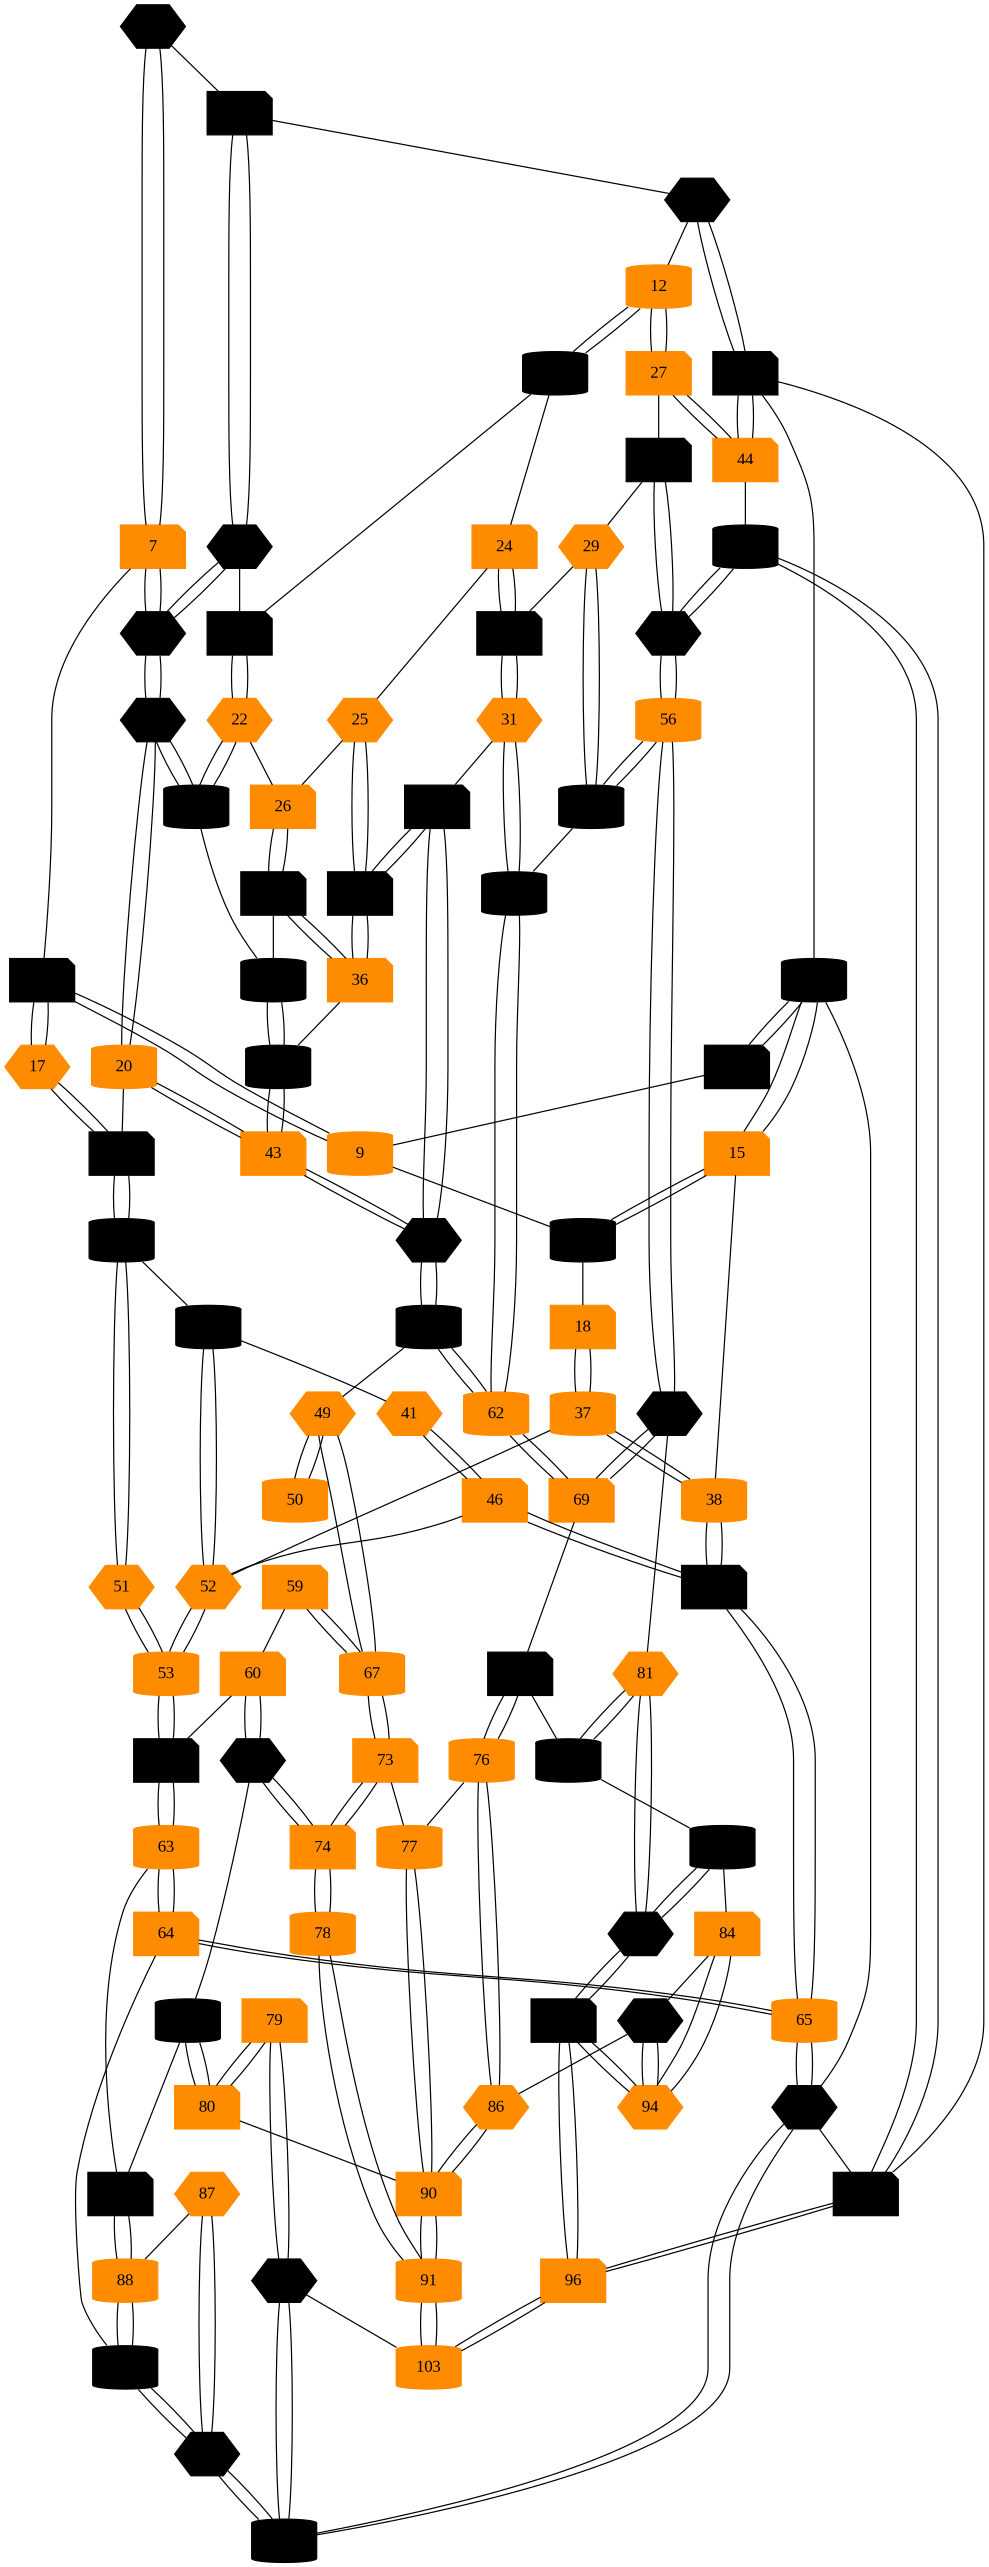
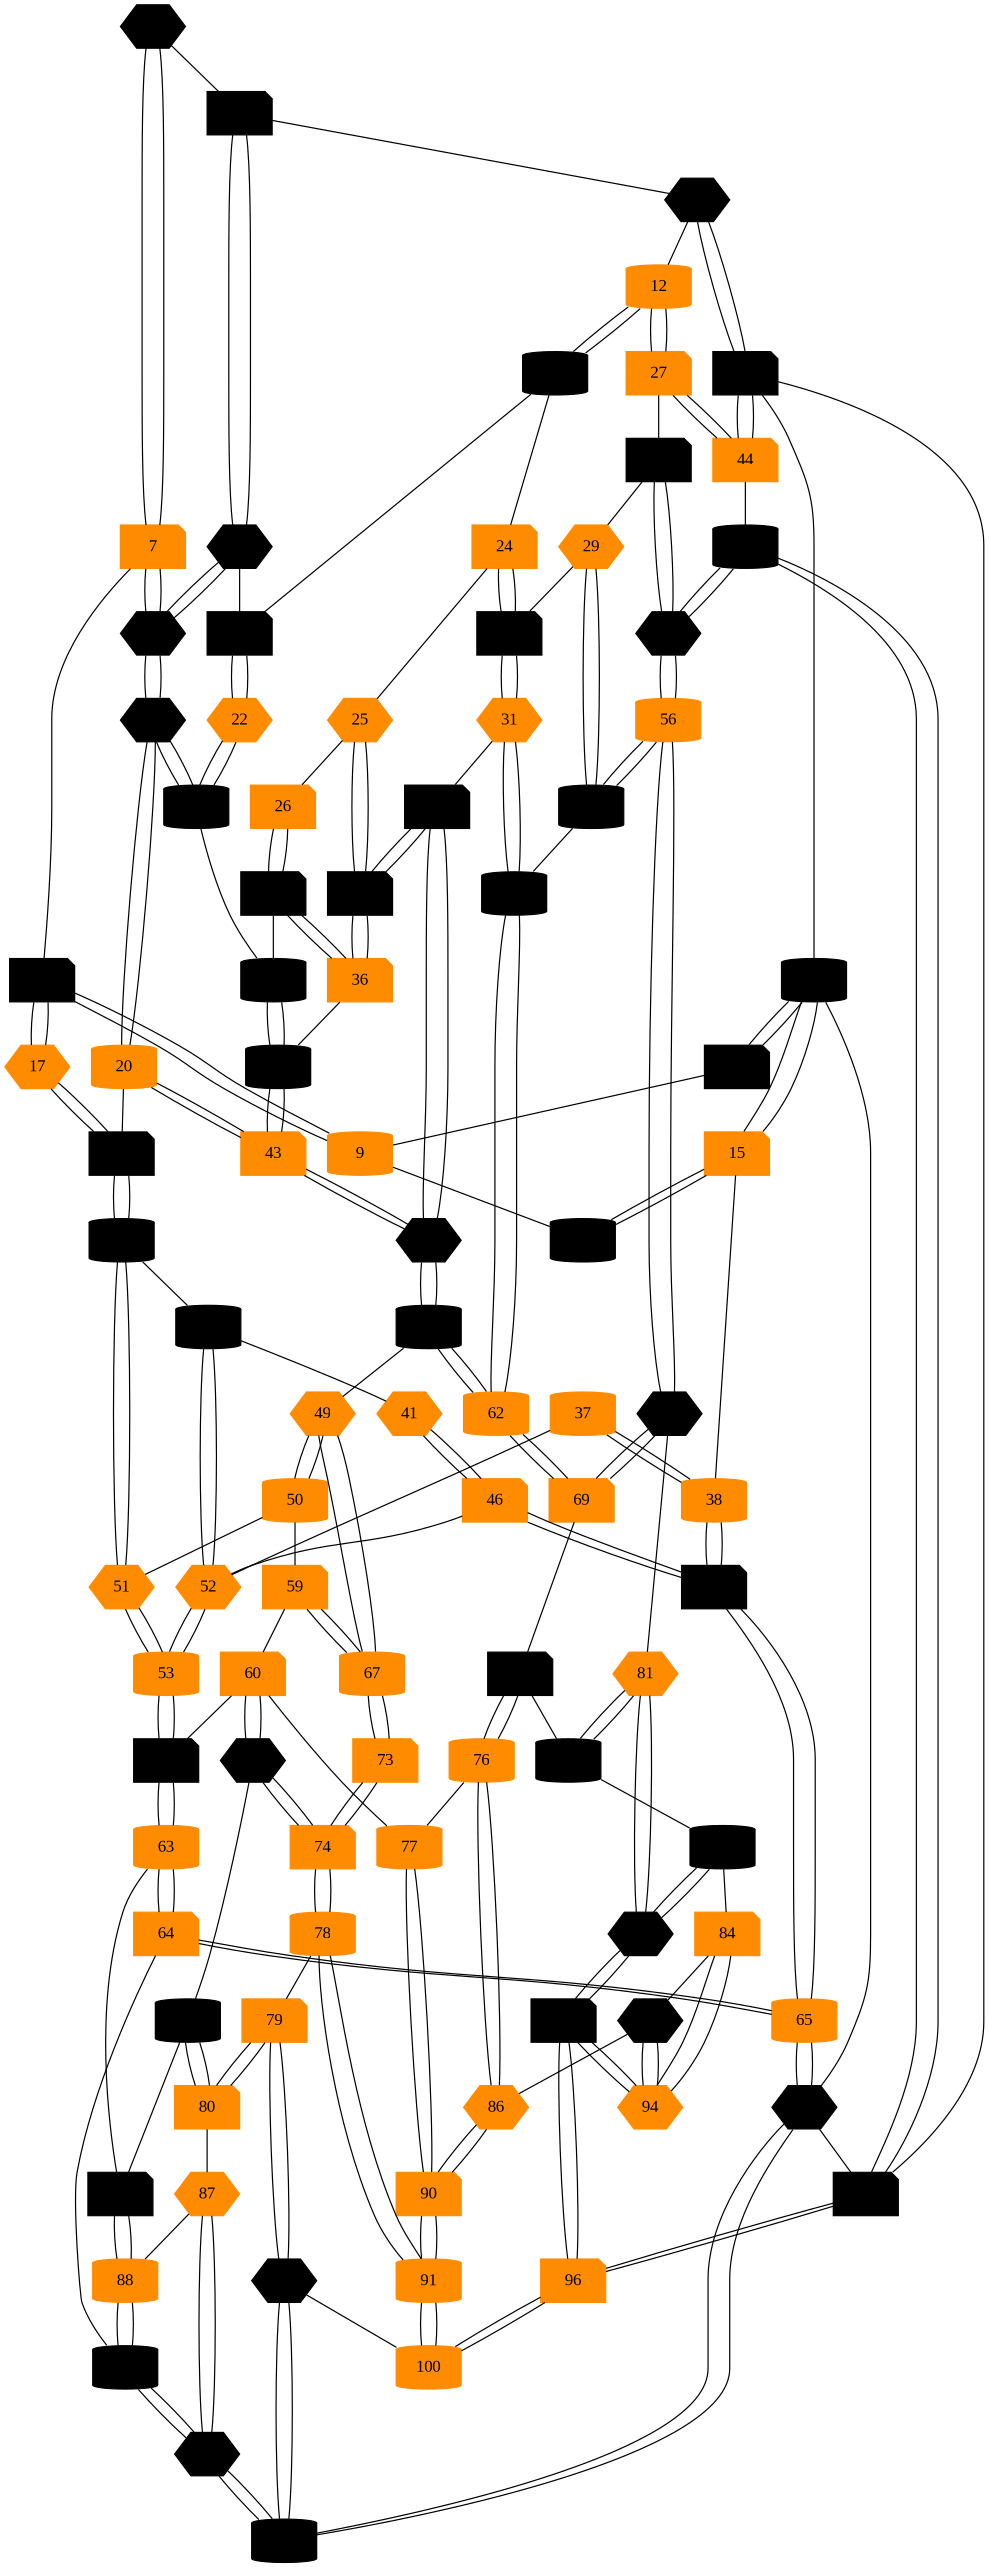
(261, 764) -> none
(583, 1327) -> none
none -> (295, 1537)
none -> (195, 1550)
(397, 1804) -> (325, 1763)
none -> (299, 1977)
(318, 2151) -> (207, 2151)
(429, 2367) -> (429, 2367)
